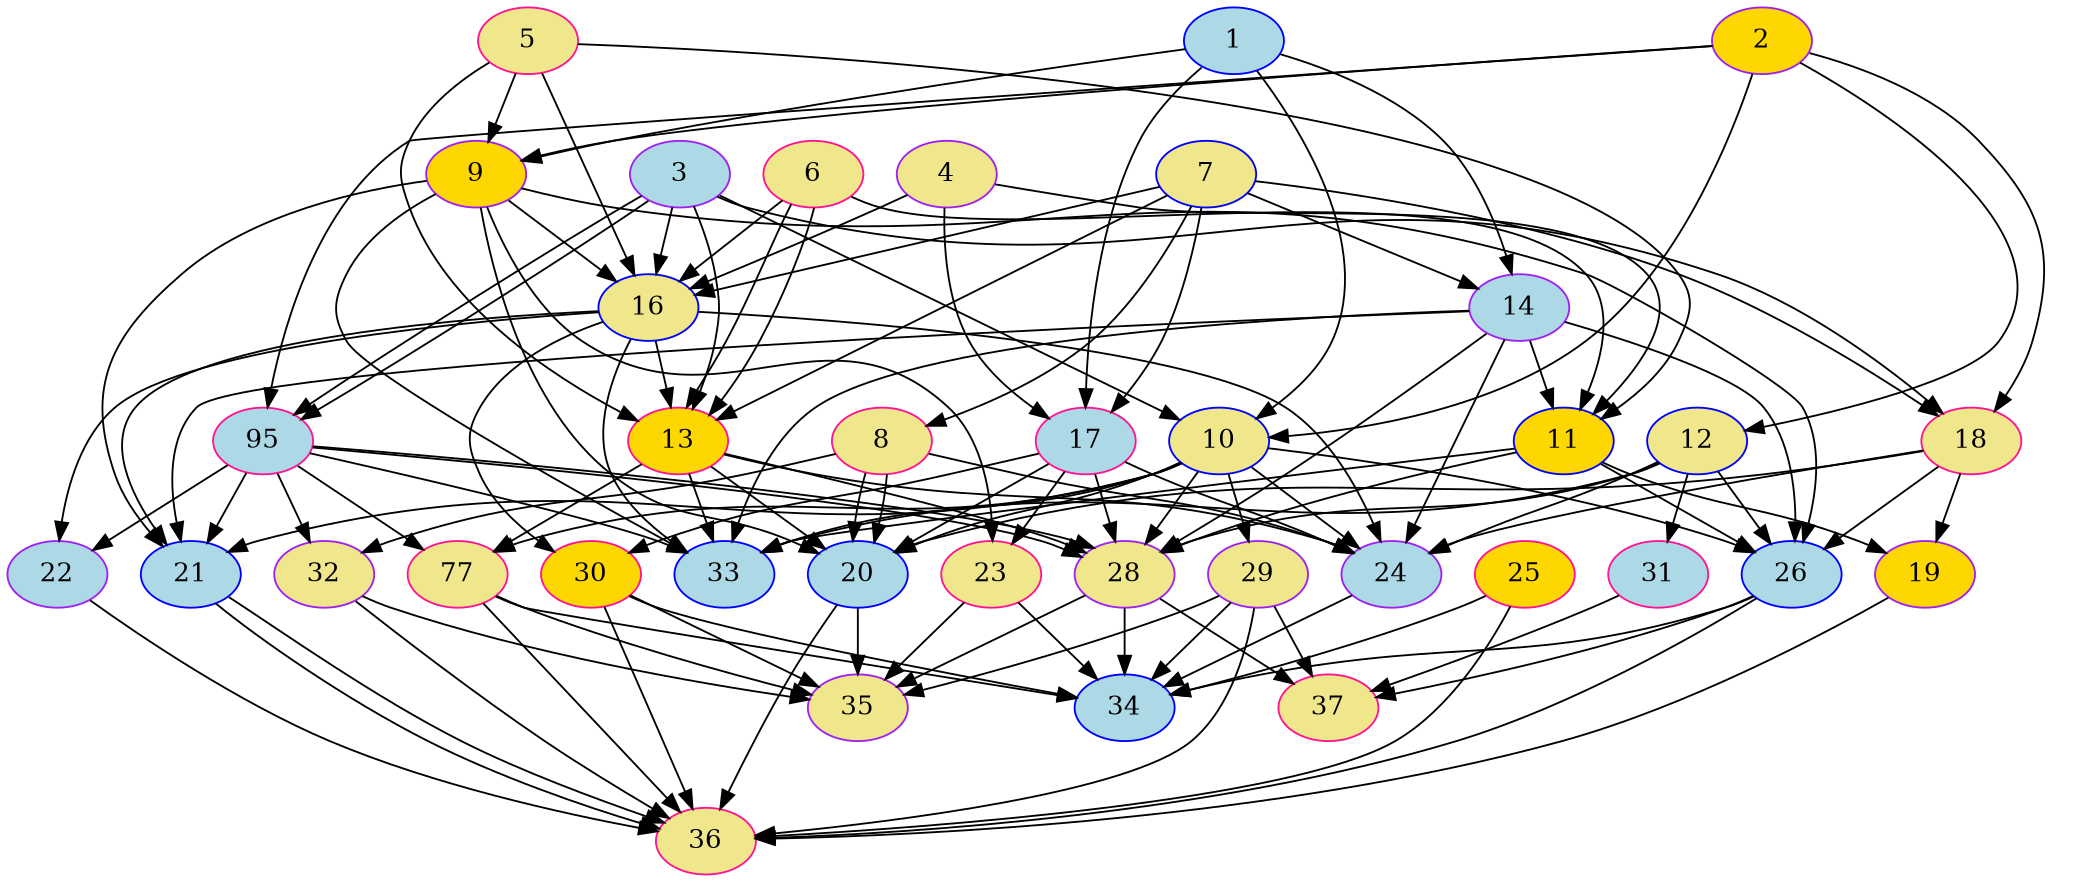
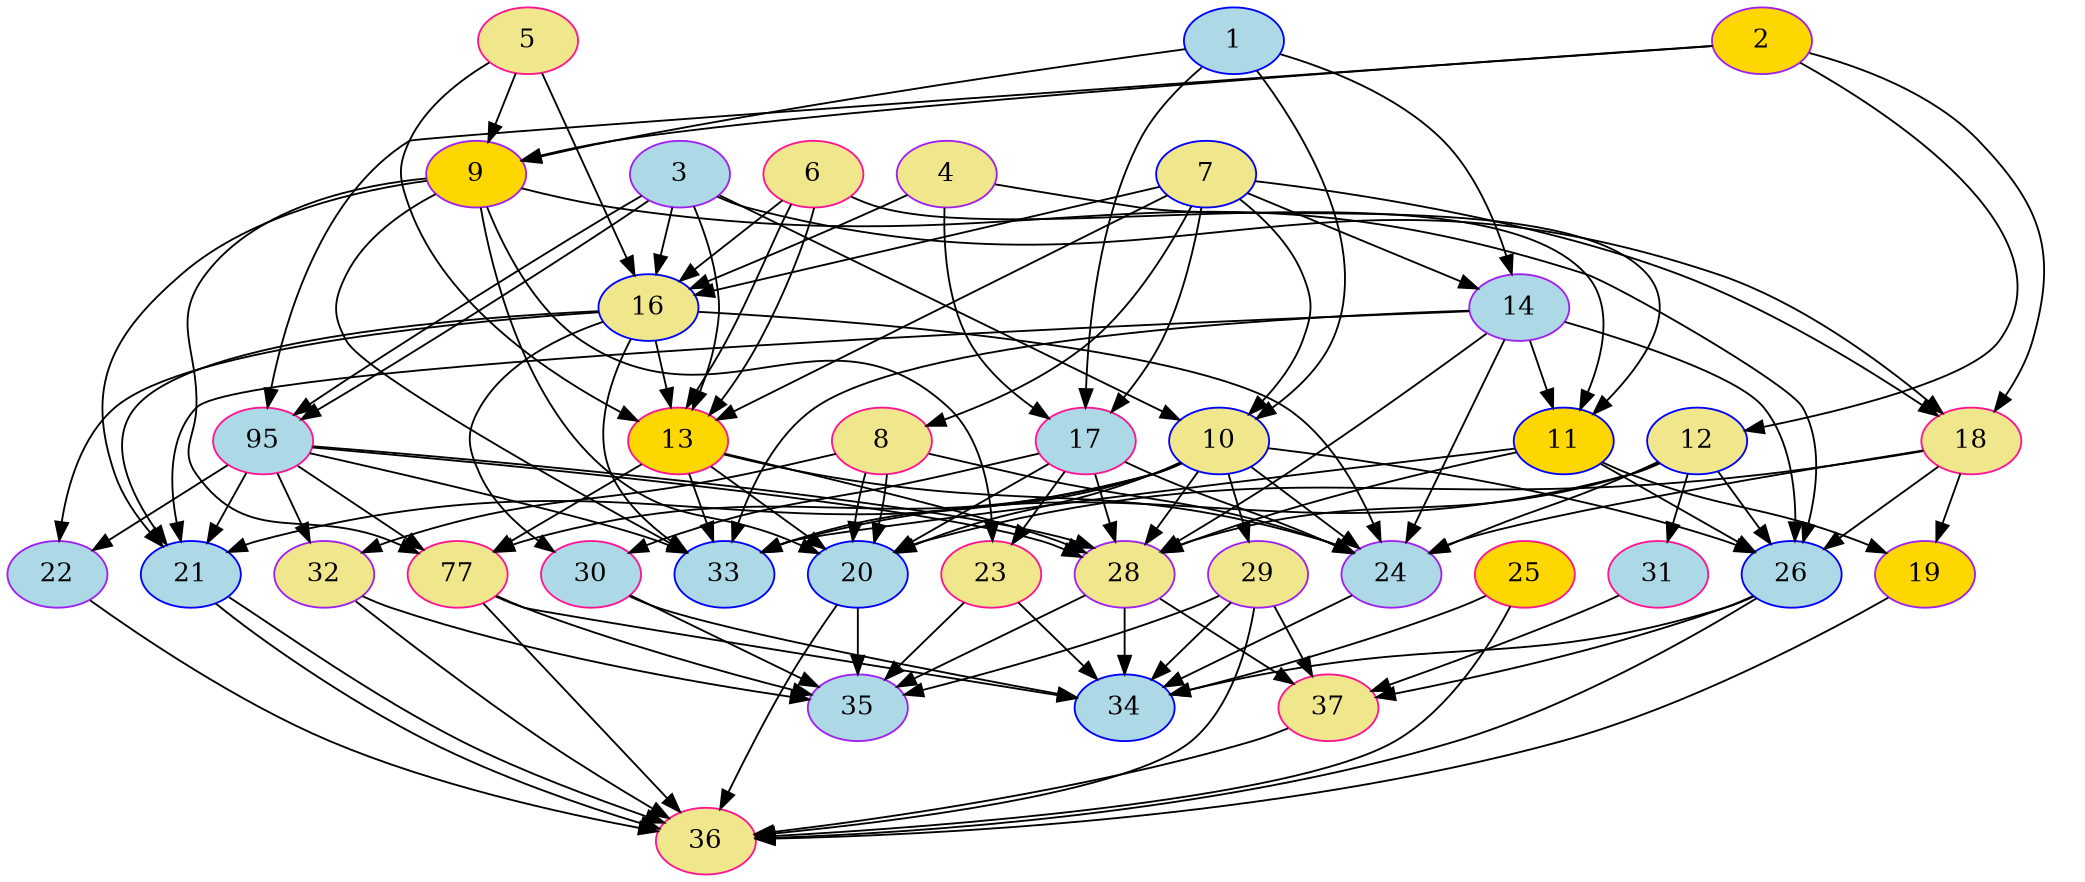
(1227, 106) -> none
(552, 233) -> (190, 345)
(1587, 340) -> (1309, 294)
(591, 574) -> (591, 574)
(645, 699) -> (1034, 792)
(858, 708) -> (858, 708)
